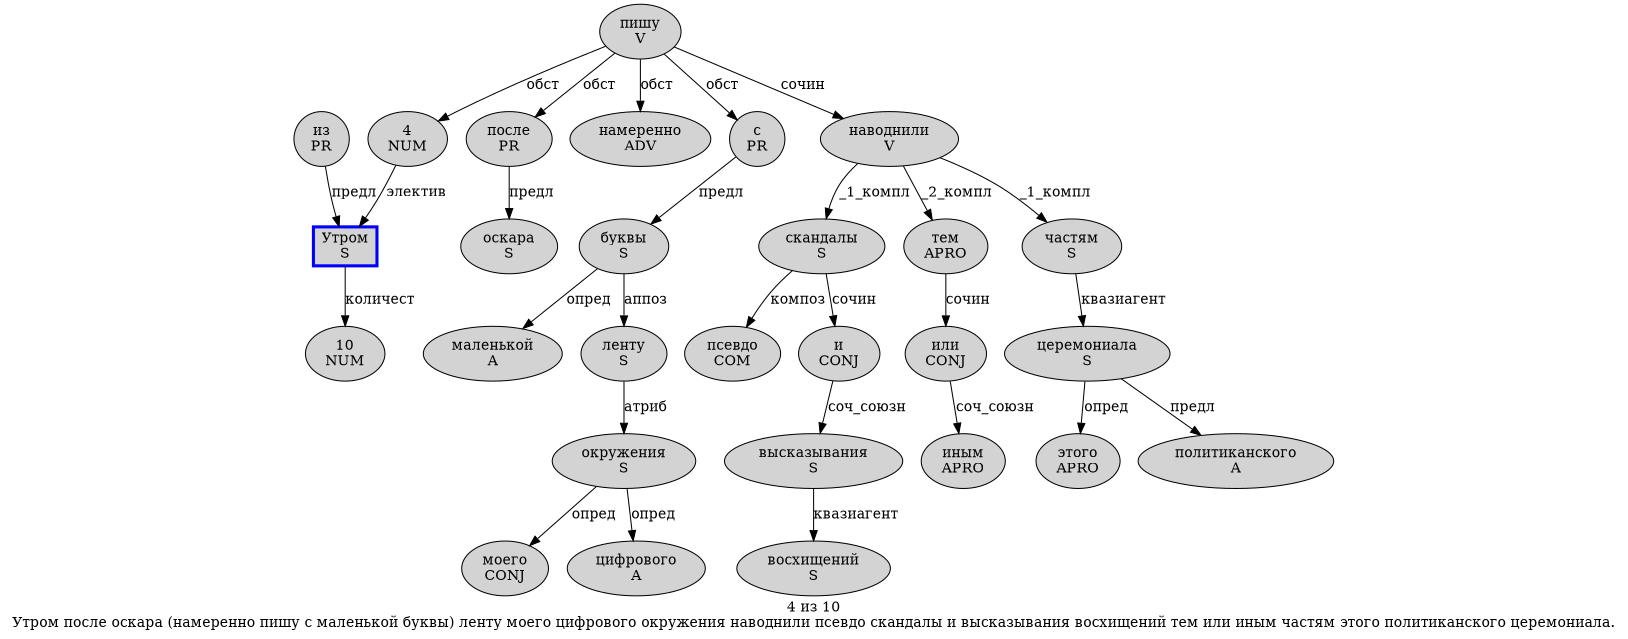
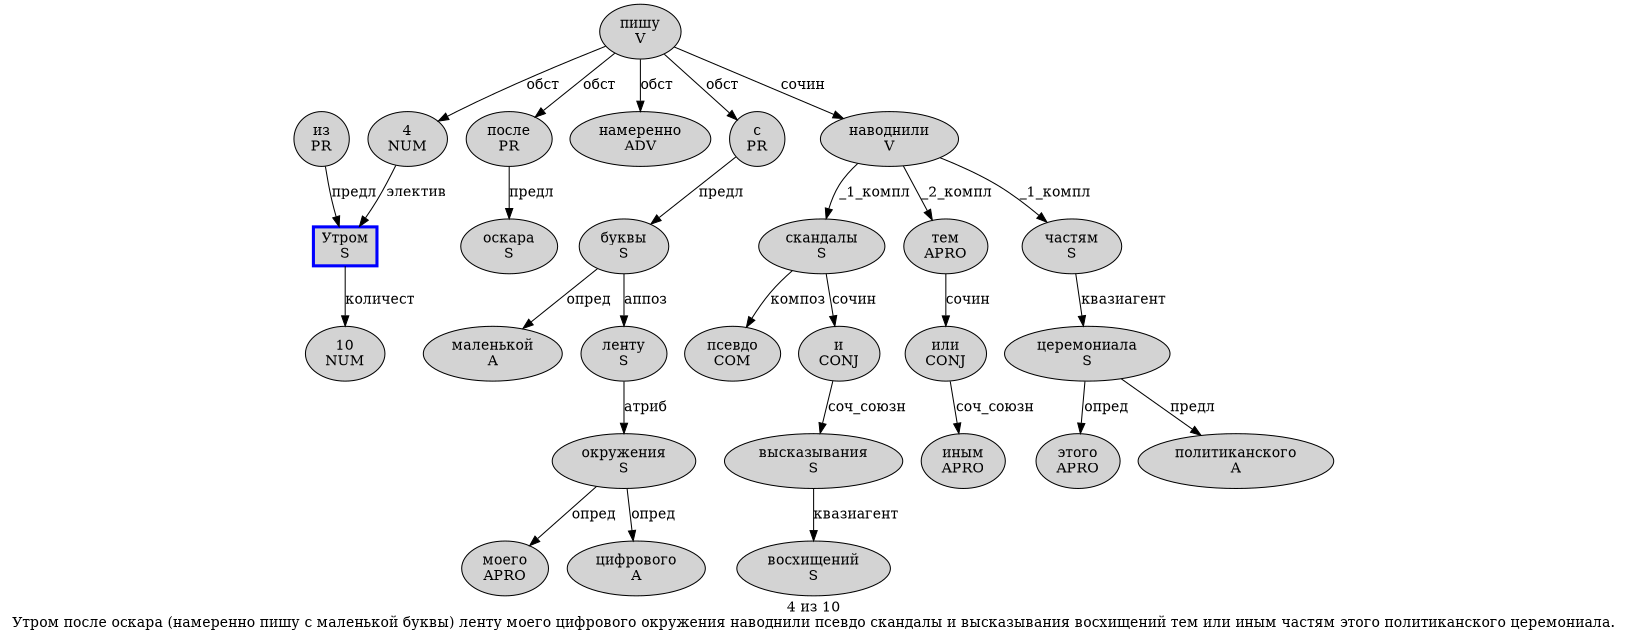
(505, 568) -> (505, 568)
